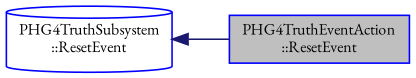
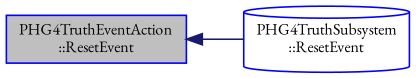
(209, 39) -> (223, 39)
